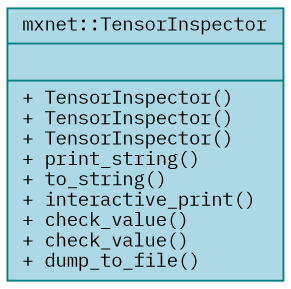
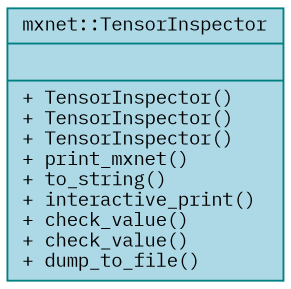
(112, 159) -> (107, 159)
